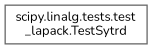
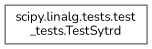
(76, 25) -> (76, 25)
